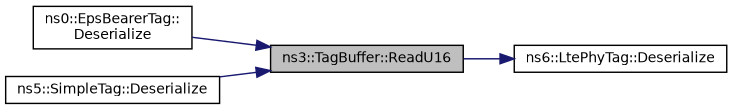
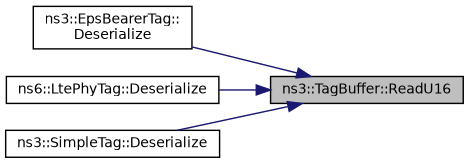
(113, 28) -> (113, 28)
(482, 59) -> (237, 90)
(113, 90) -> (113, 144)
